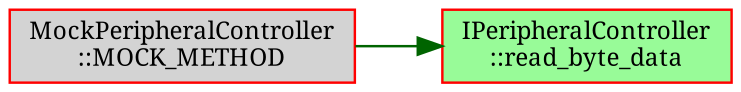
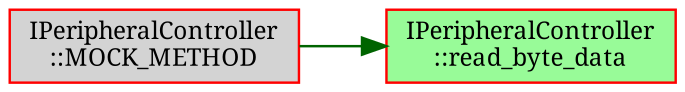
(182, 46) -> (154, 46)
